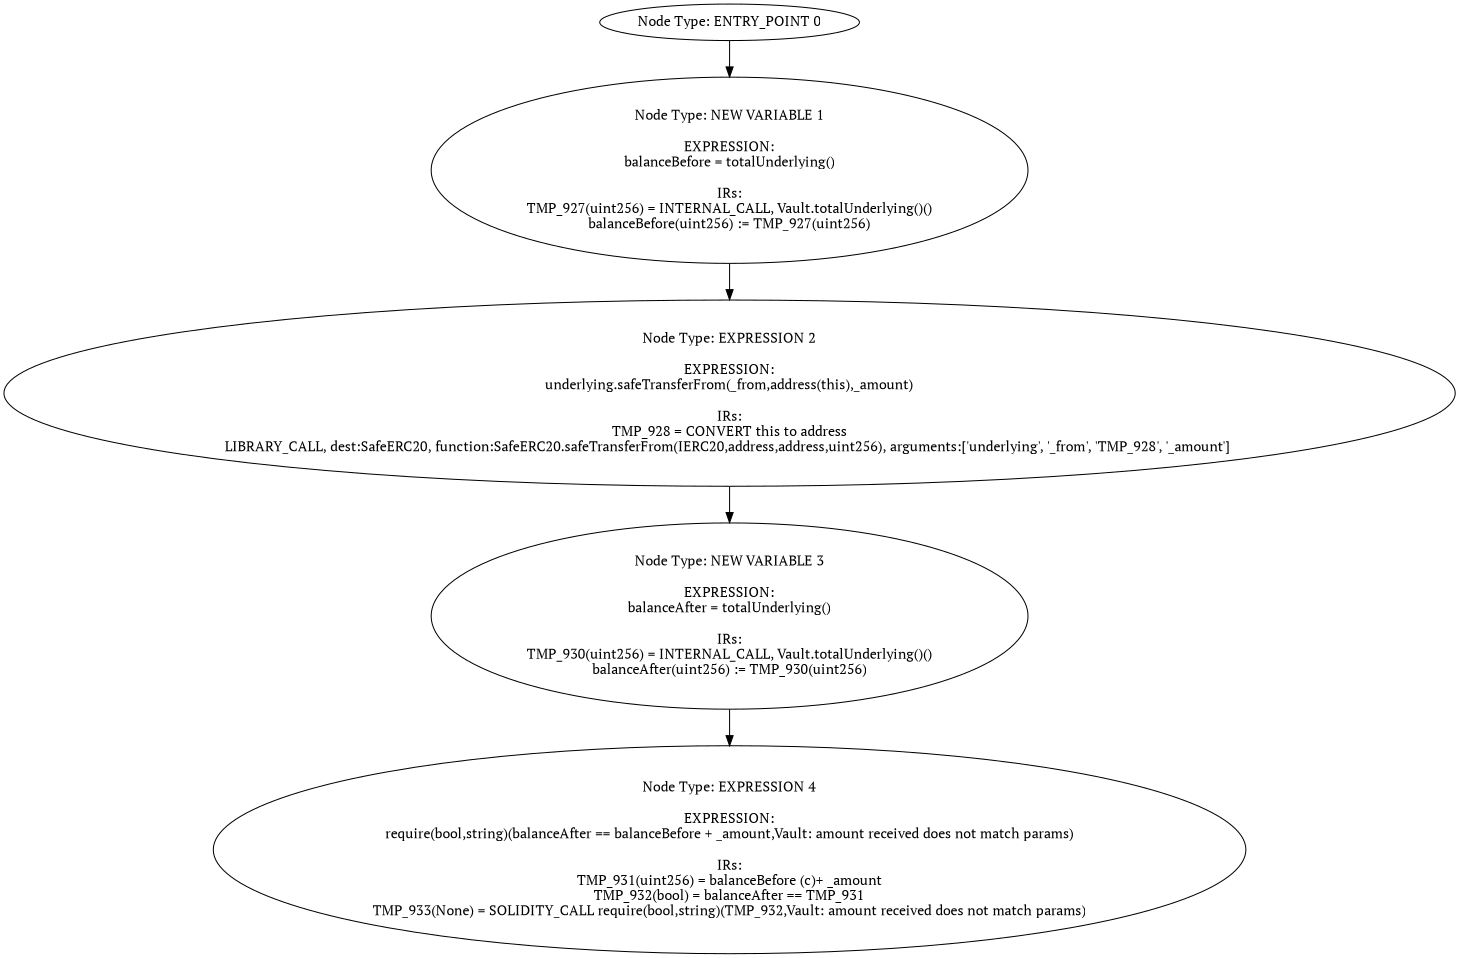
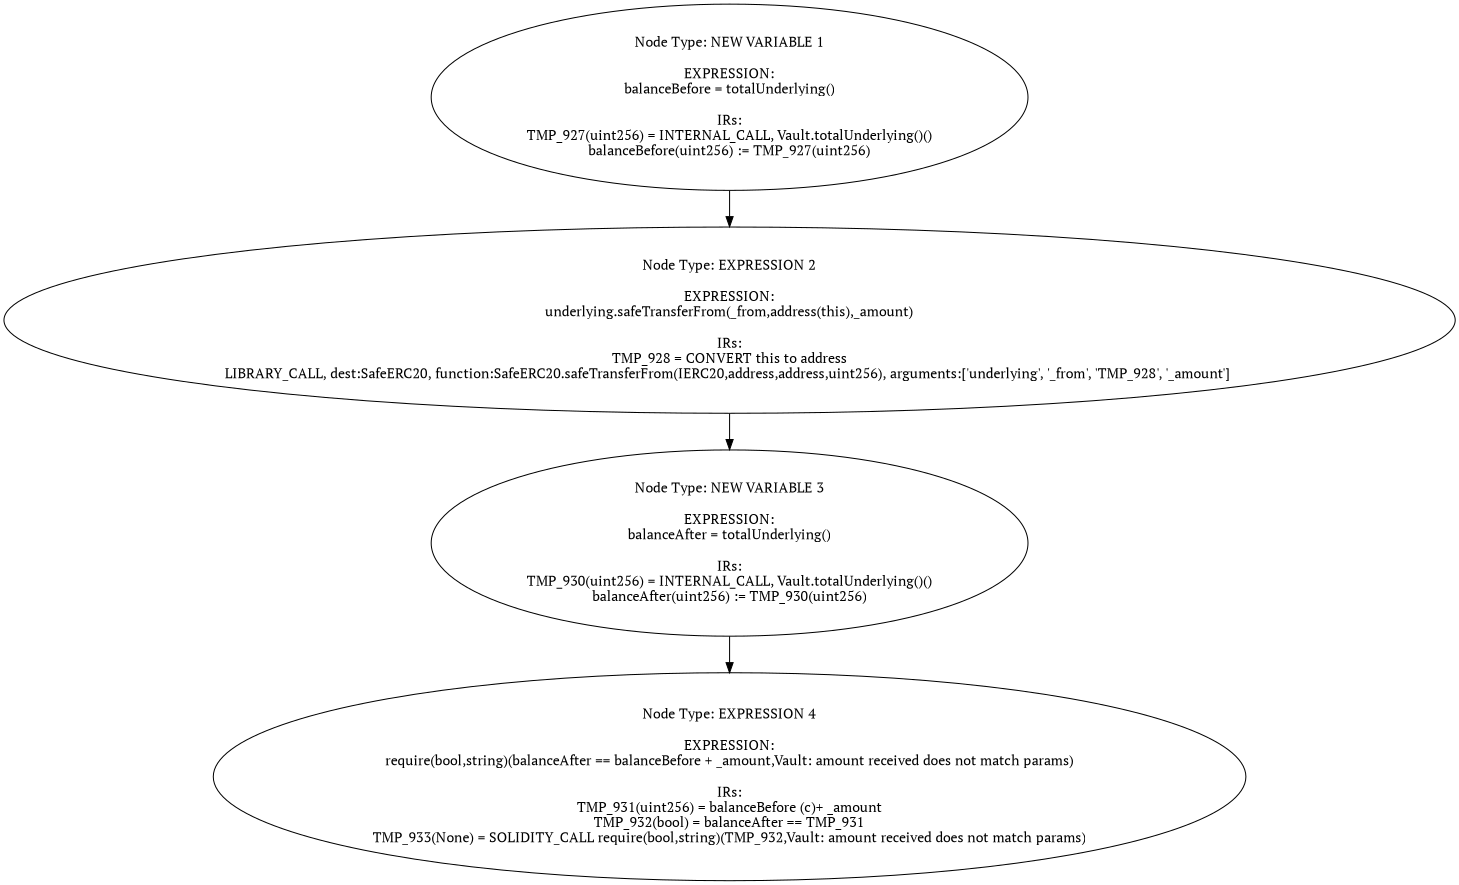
(730, 22) -> none
